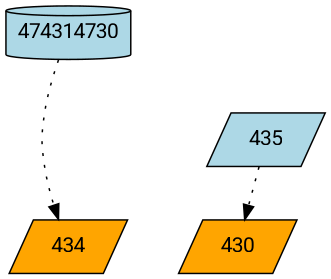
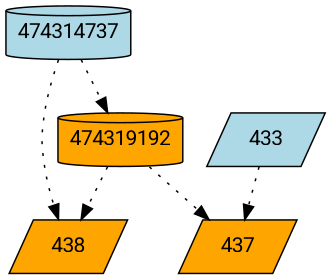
(68, 33) -> (68, 33)
none -> (120, 140)
(266, 140) -> (266, 140)
(68, 247) -> (68, 247)
(238, 247) -> (238, 247)
